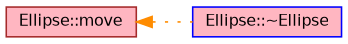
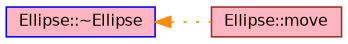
(173, 22) -> (191, 22)
